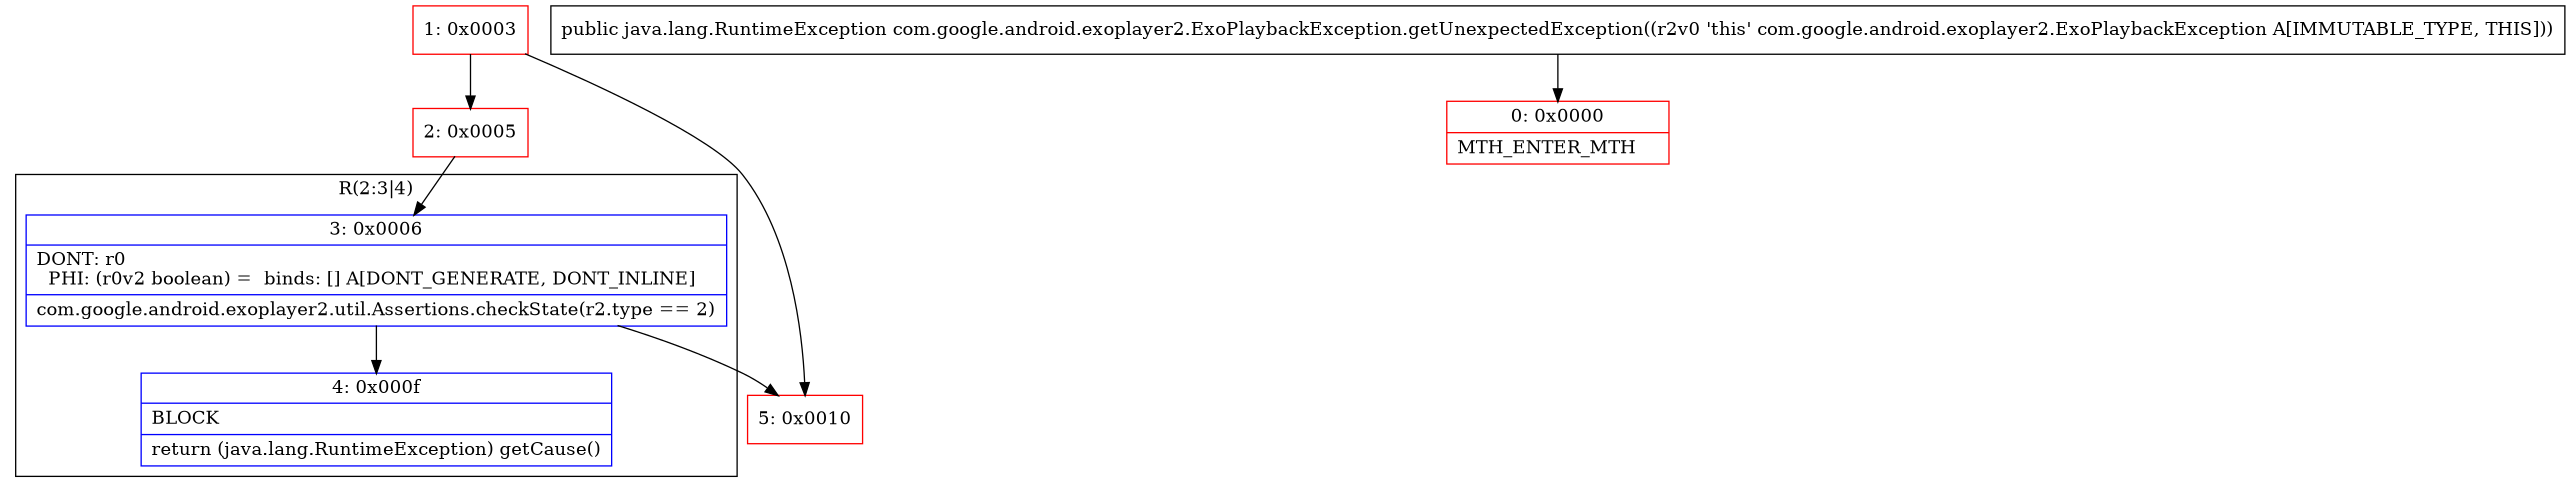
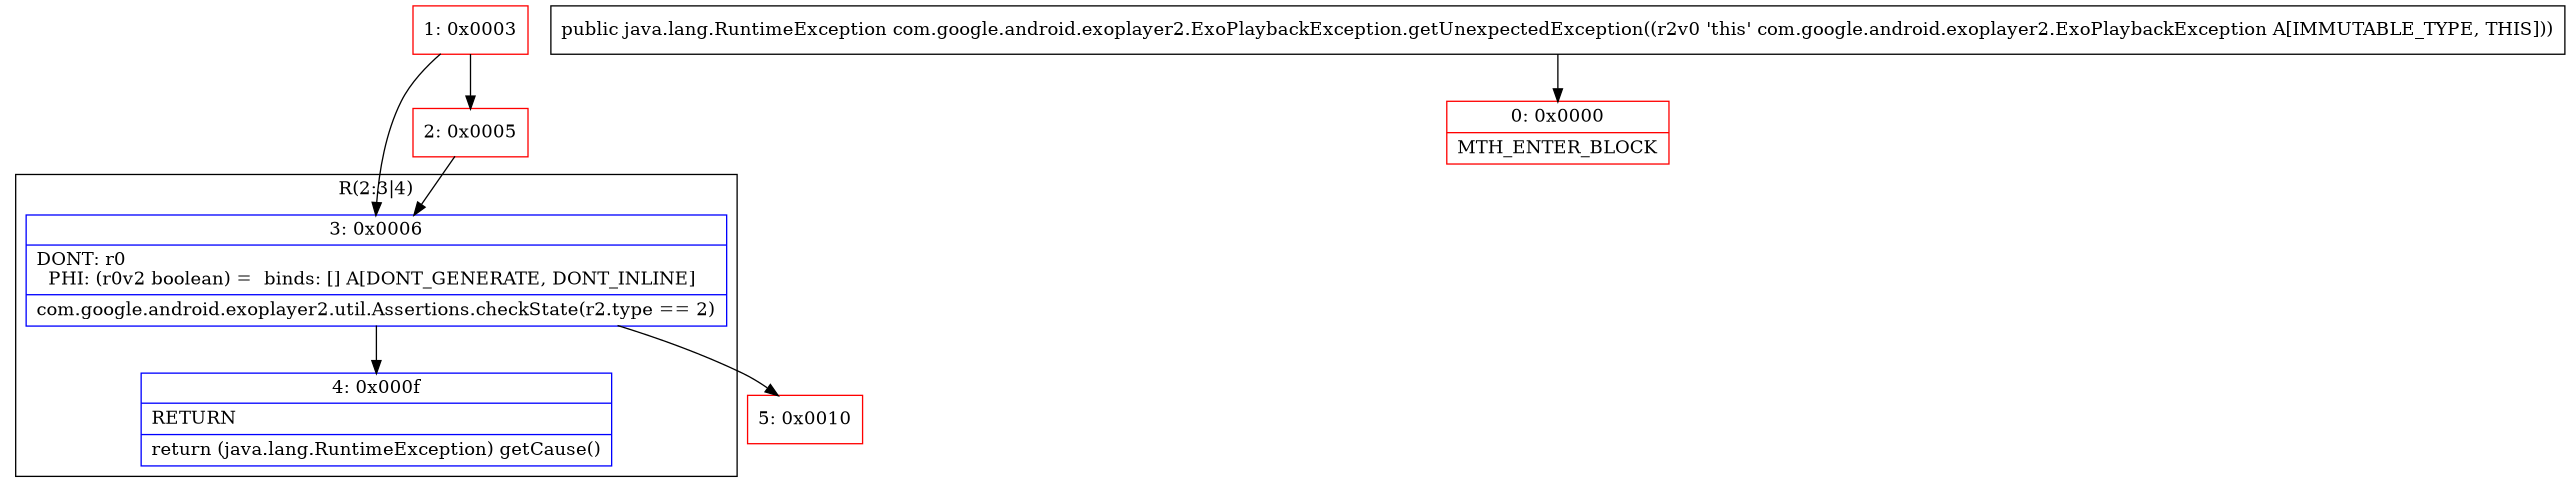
(1547, 148) -> (1558, 148)
(732, 164) -> (393, 121)
(186, 418) -> (194, 418)
